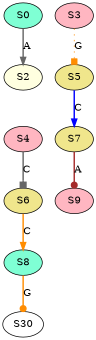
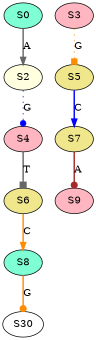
none -> (23, 105)
(27, 170) -> (27, 170)
